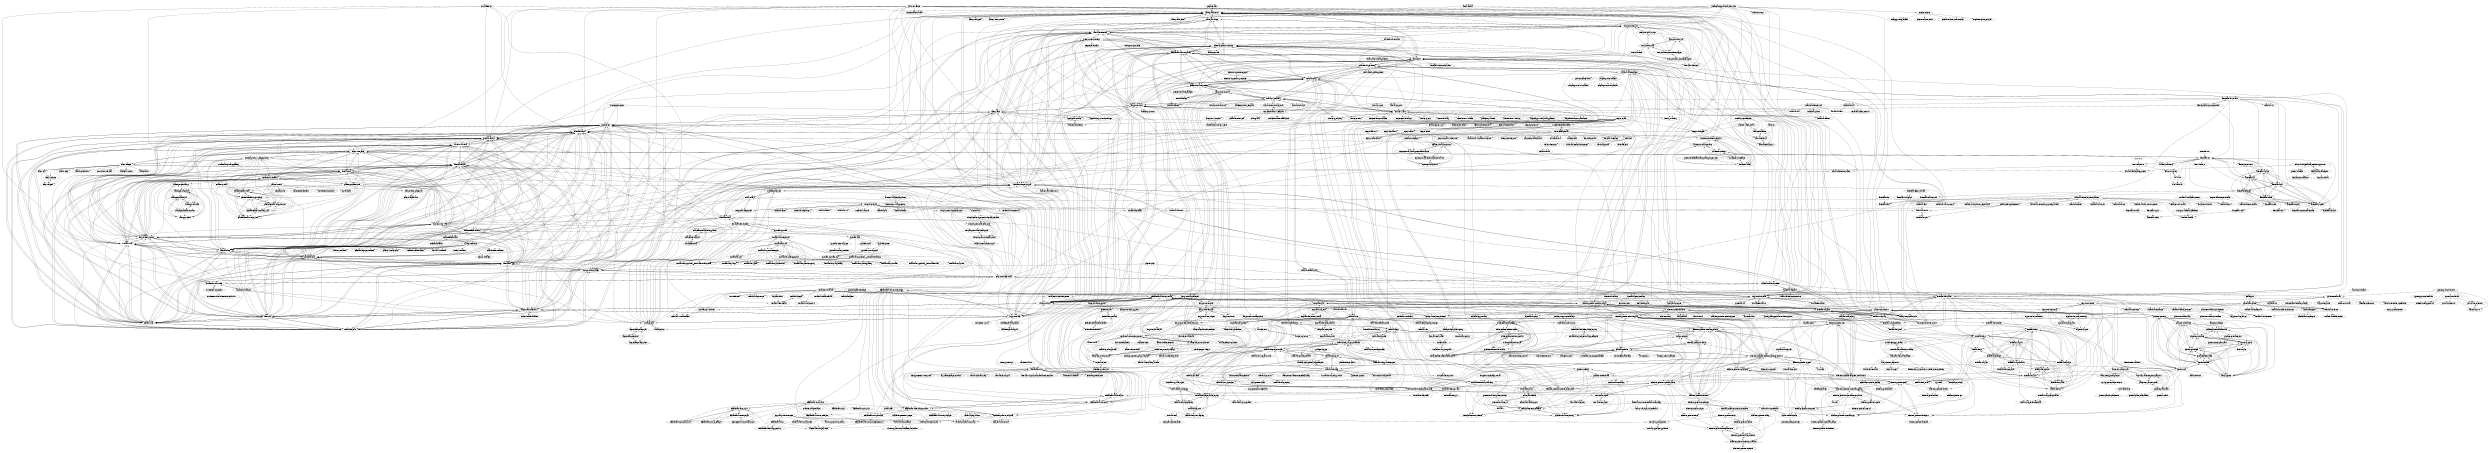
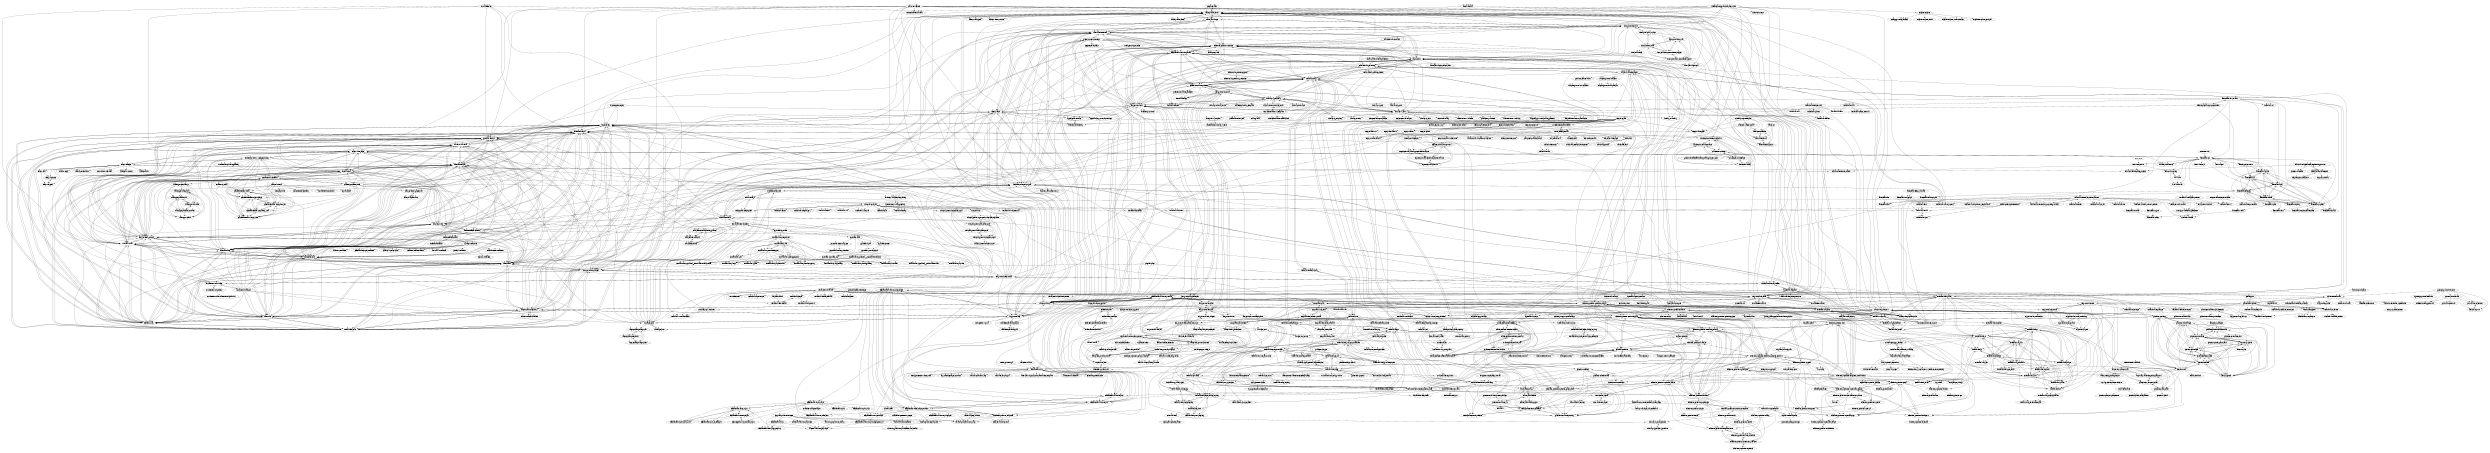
none -> (2219, 165)
